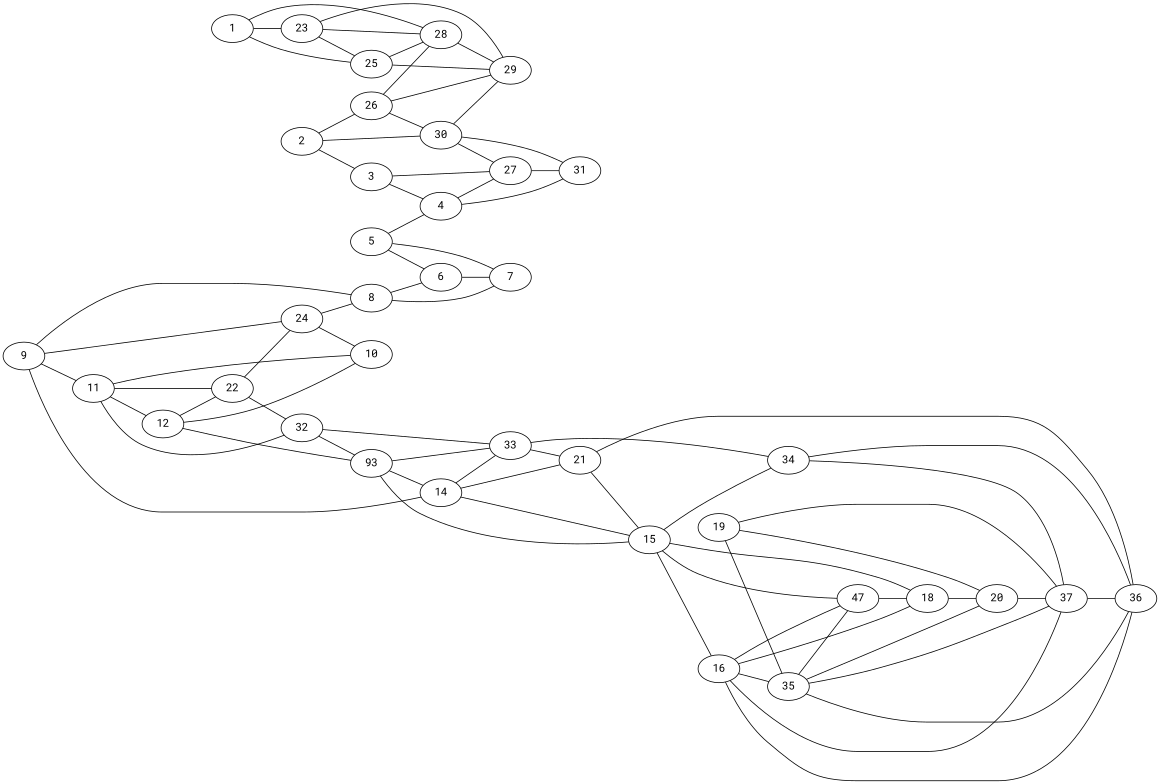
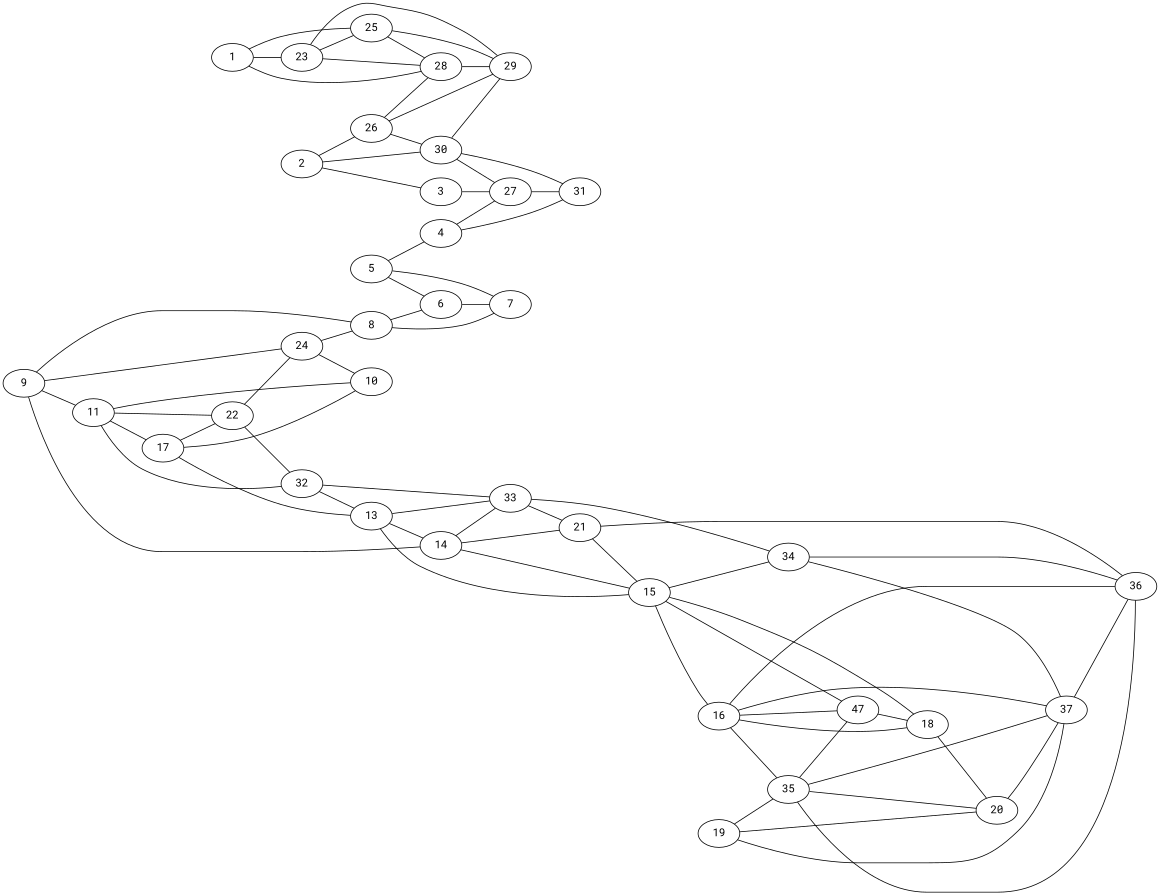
(406, 192) -> none
(163, 424) -> (163, 448)
(371, 463) -> (371, 516)
